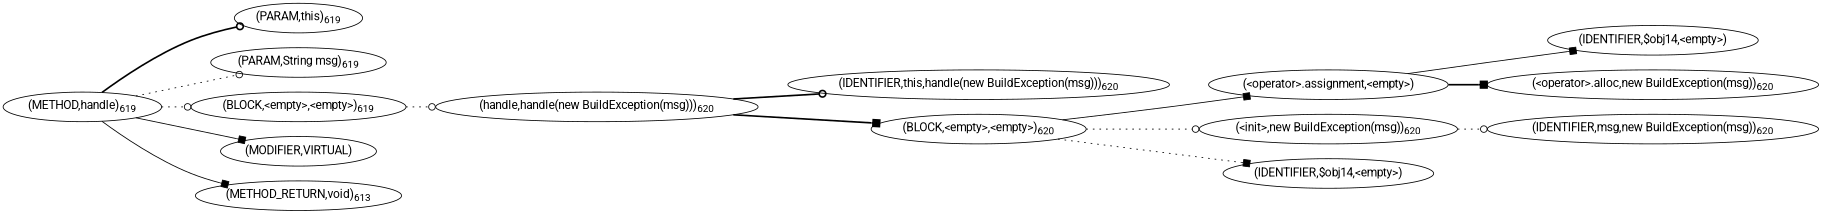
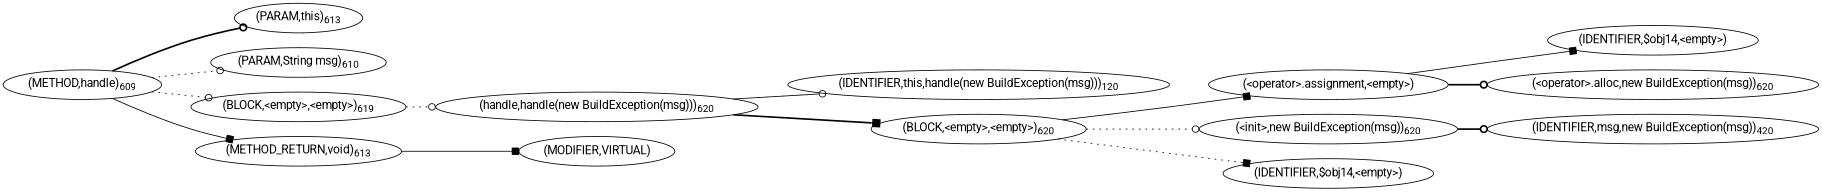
(333, 17) -> (333, 17)
(351, 61) -> (351, 61)
(1110, 83) -> (1110, 83)
(1464, 85) -> (1464, 85)
(776, 96) -> (776, 96)
(128, 106) -> (128, 83)
(186, 128) -> (456, 151)
(1765, 128) -> (1765, 128)
(1469, 129) -> (1469, 129)
